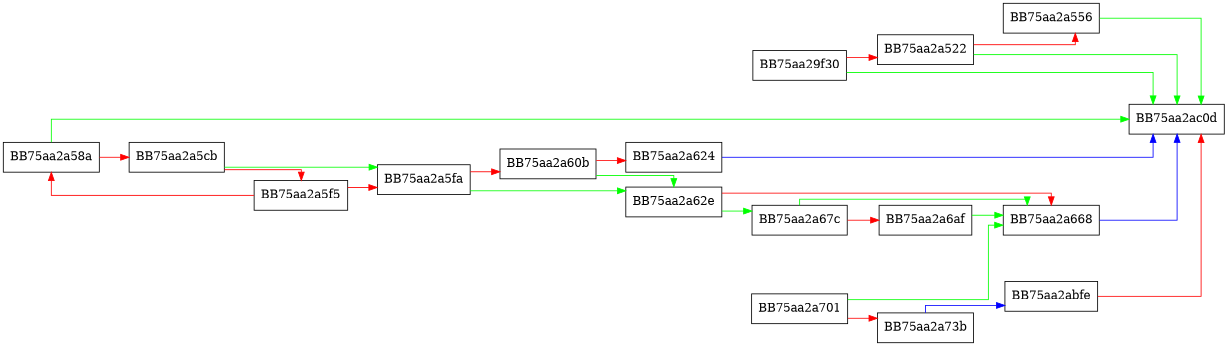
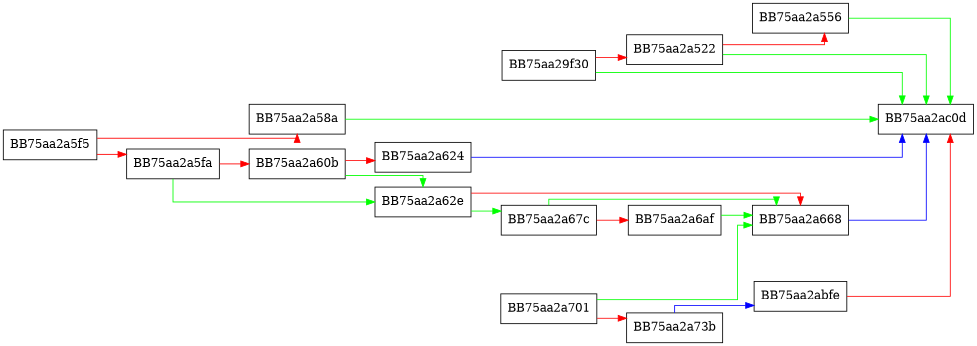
(177, 157) -> none
